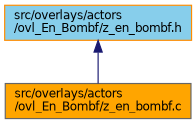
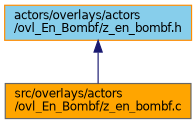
(98, 23) -> (98, 23)
